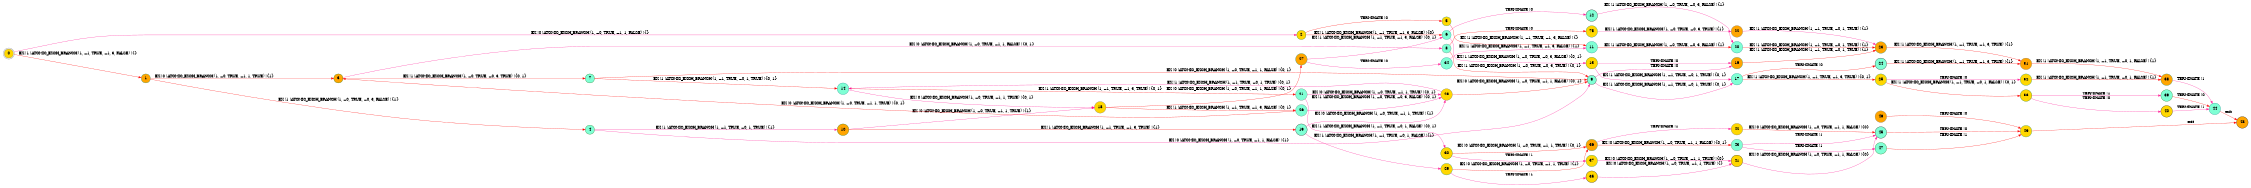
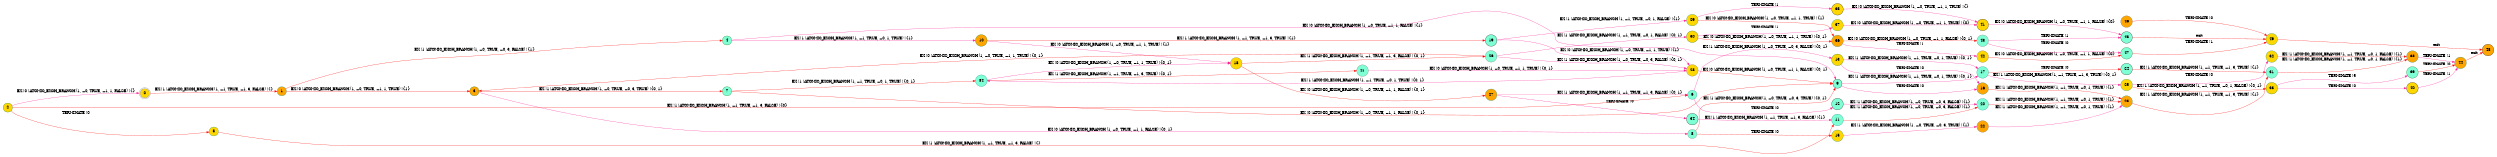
(1592, 31) -> (1837, 136)
(653, 35) -> (74, 96)
(1447, 63) -> (1692, 119)
(2026, 64) -> (2272, 72)
(1808, 79) -> (2053, 83)
(843, 89) -> (981, 81)
(2096, 94) -> (2342, 76)
(2215, 109) -> (2461, 63)
(1953, 129) -> (2199, 36)
(1808, 131) -> (2054, 60)
(1365, 132) -> (1590, 44)
(1809, 146) -> (2055, 43)
